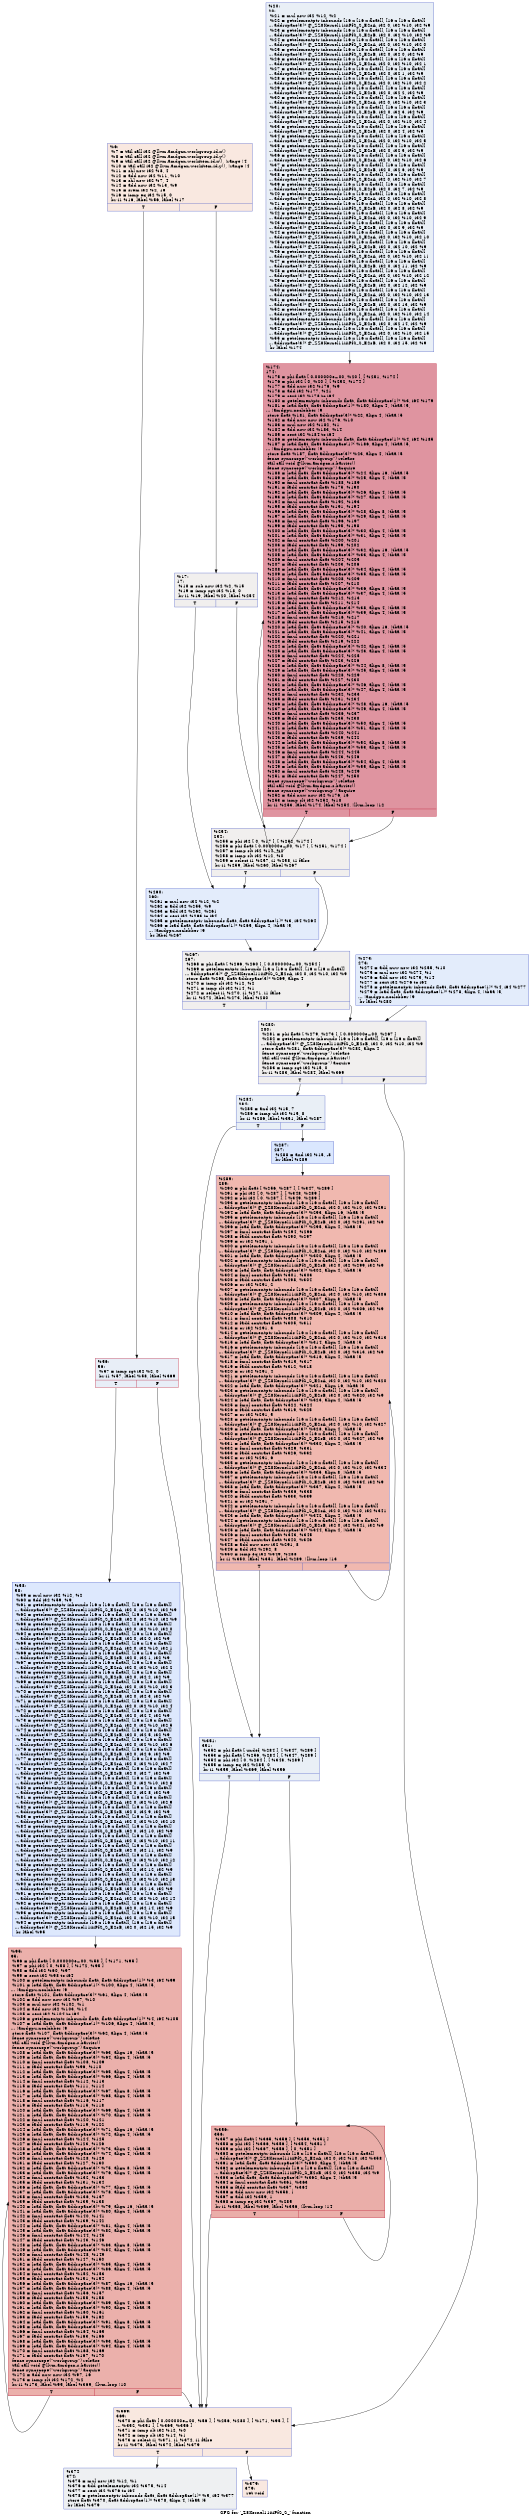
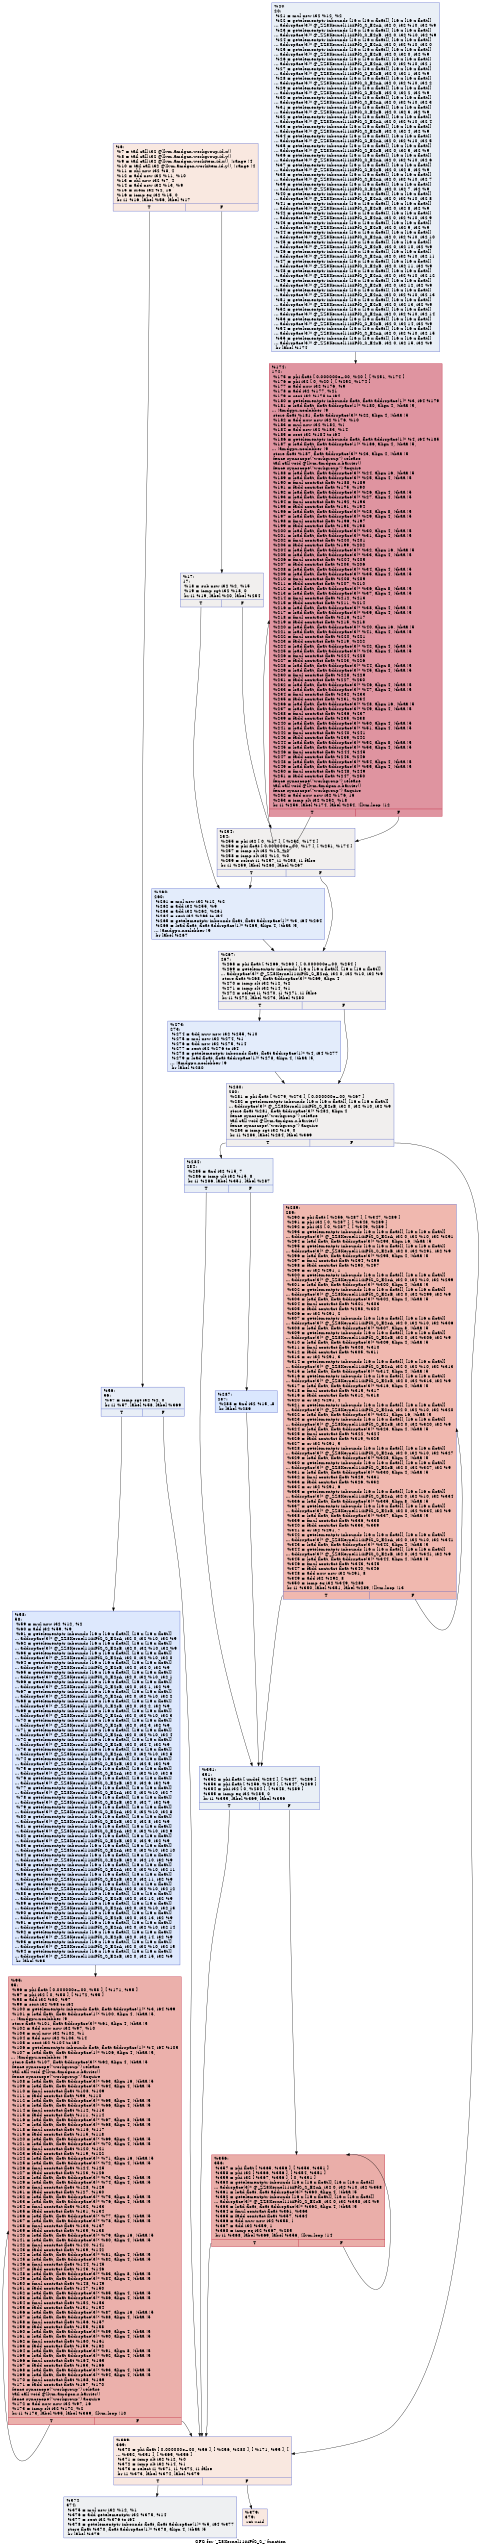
none -> (260, 1014)
(303, 1168) -> (253, 1588)
(137, 1373) -> (143, 1402)
